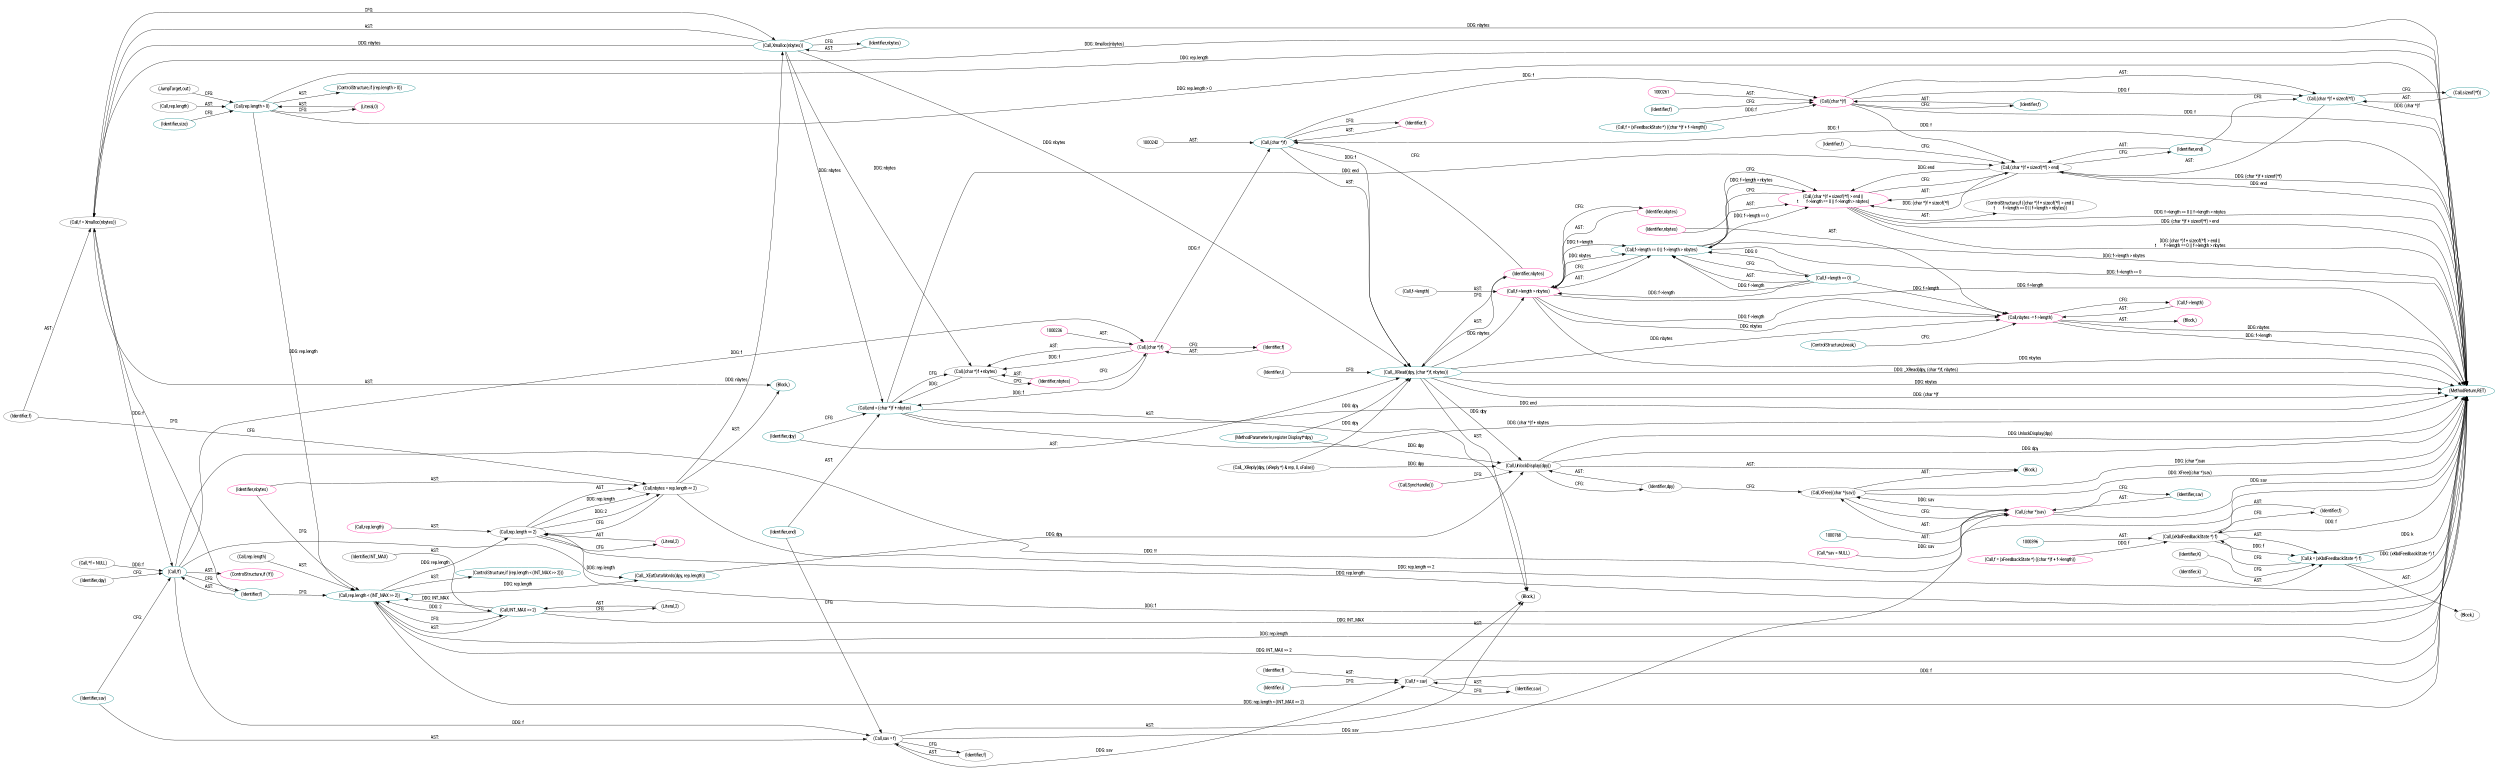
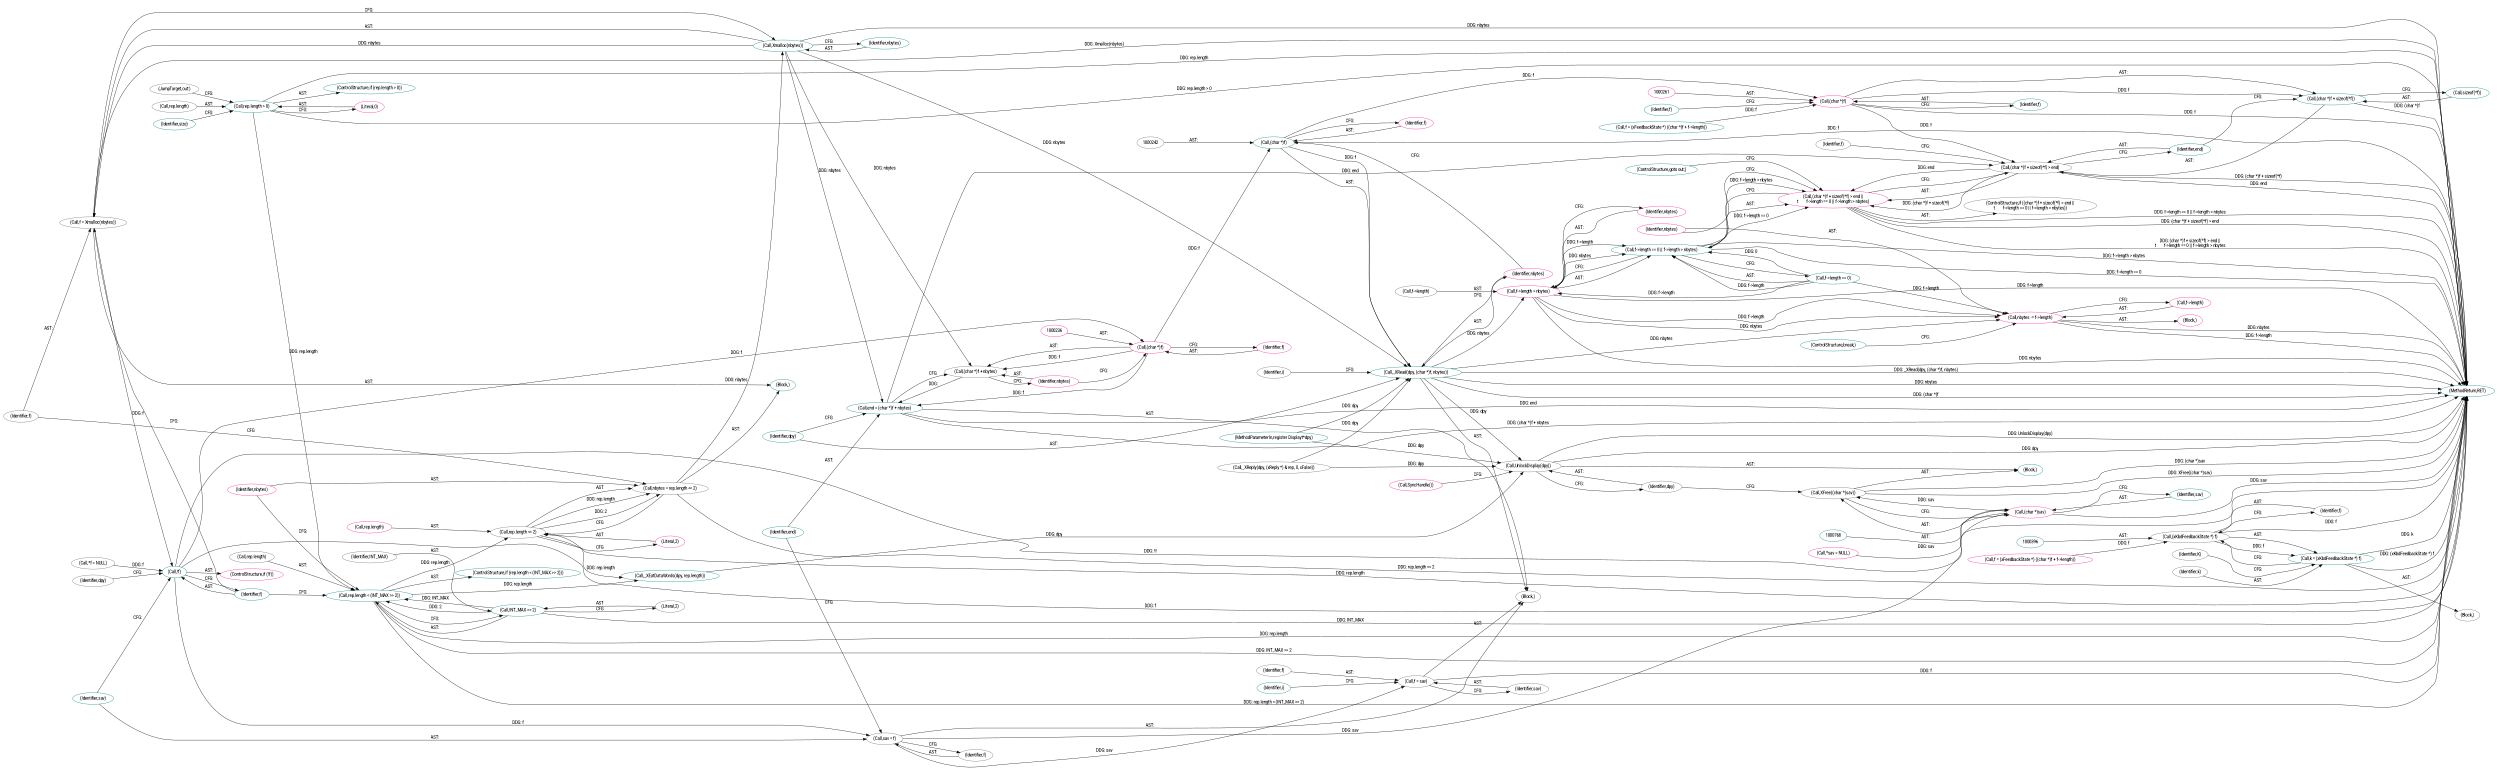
none -> (1662, 170)
